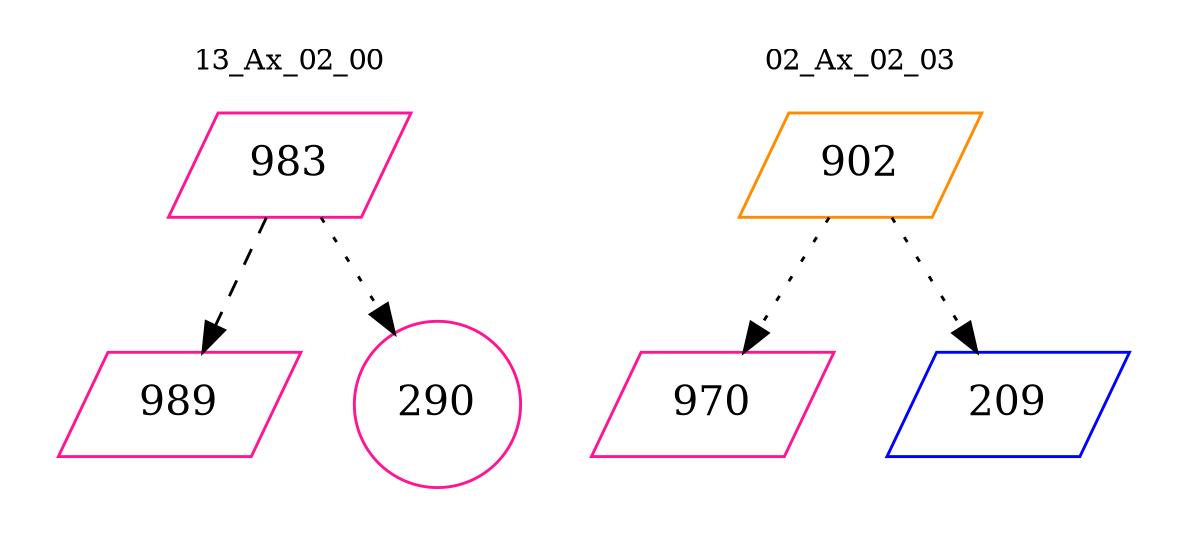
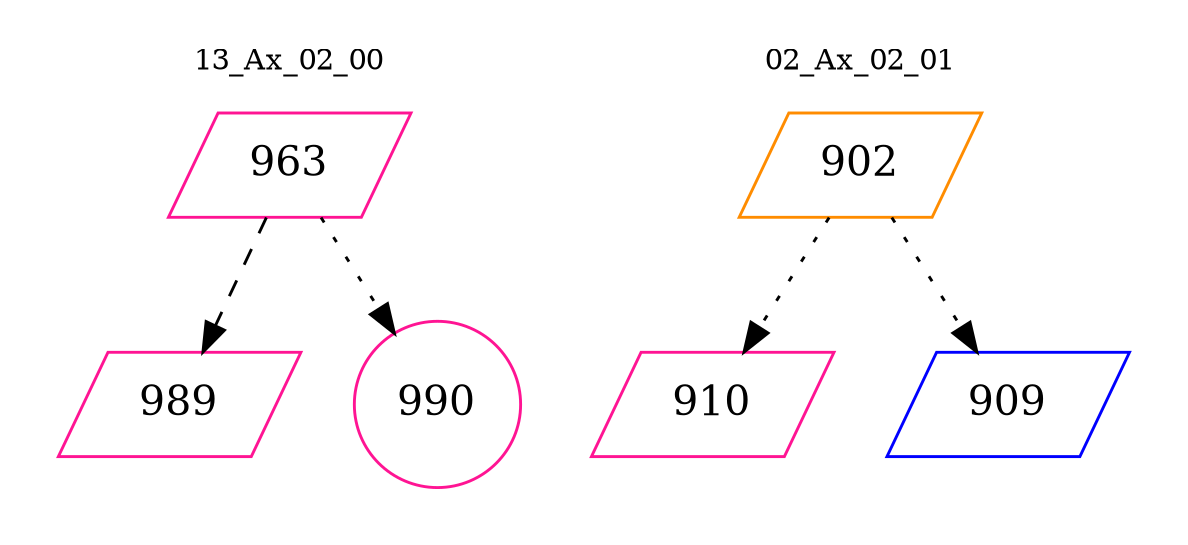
(860, 62) -> (860, 62)
(290, 165) -> (290, 165)
(437, 404) -> (437, 404)
(713, 404) -> (713, 404)
(1008, 404) -> (1008, 404)
